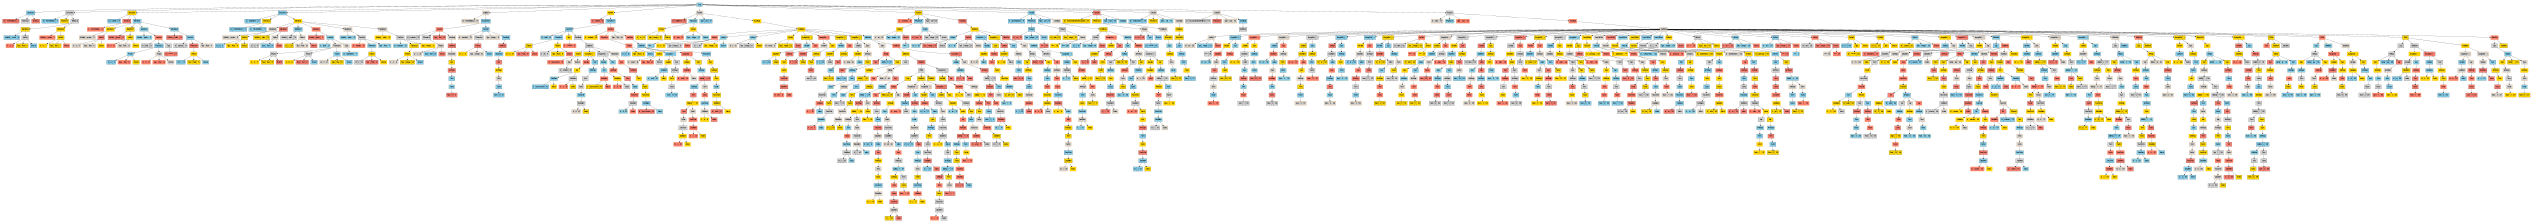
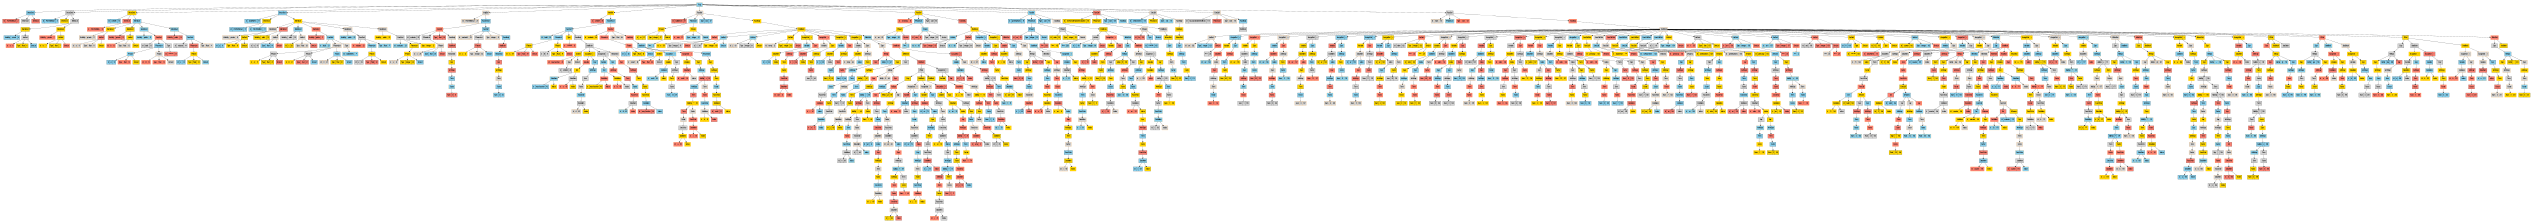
(2004, 54) -> (2004, 54)
